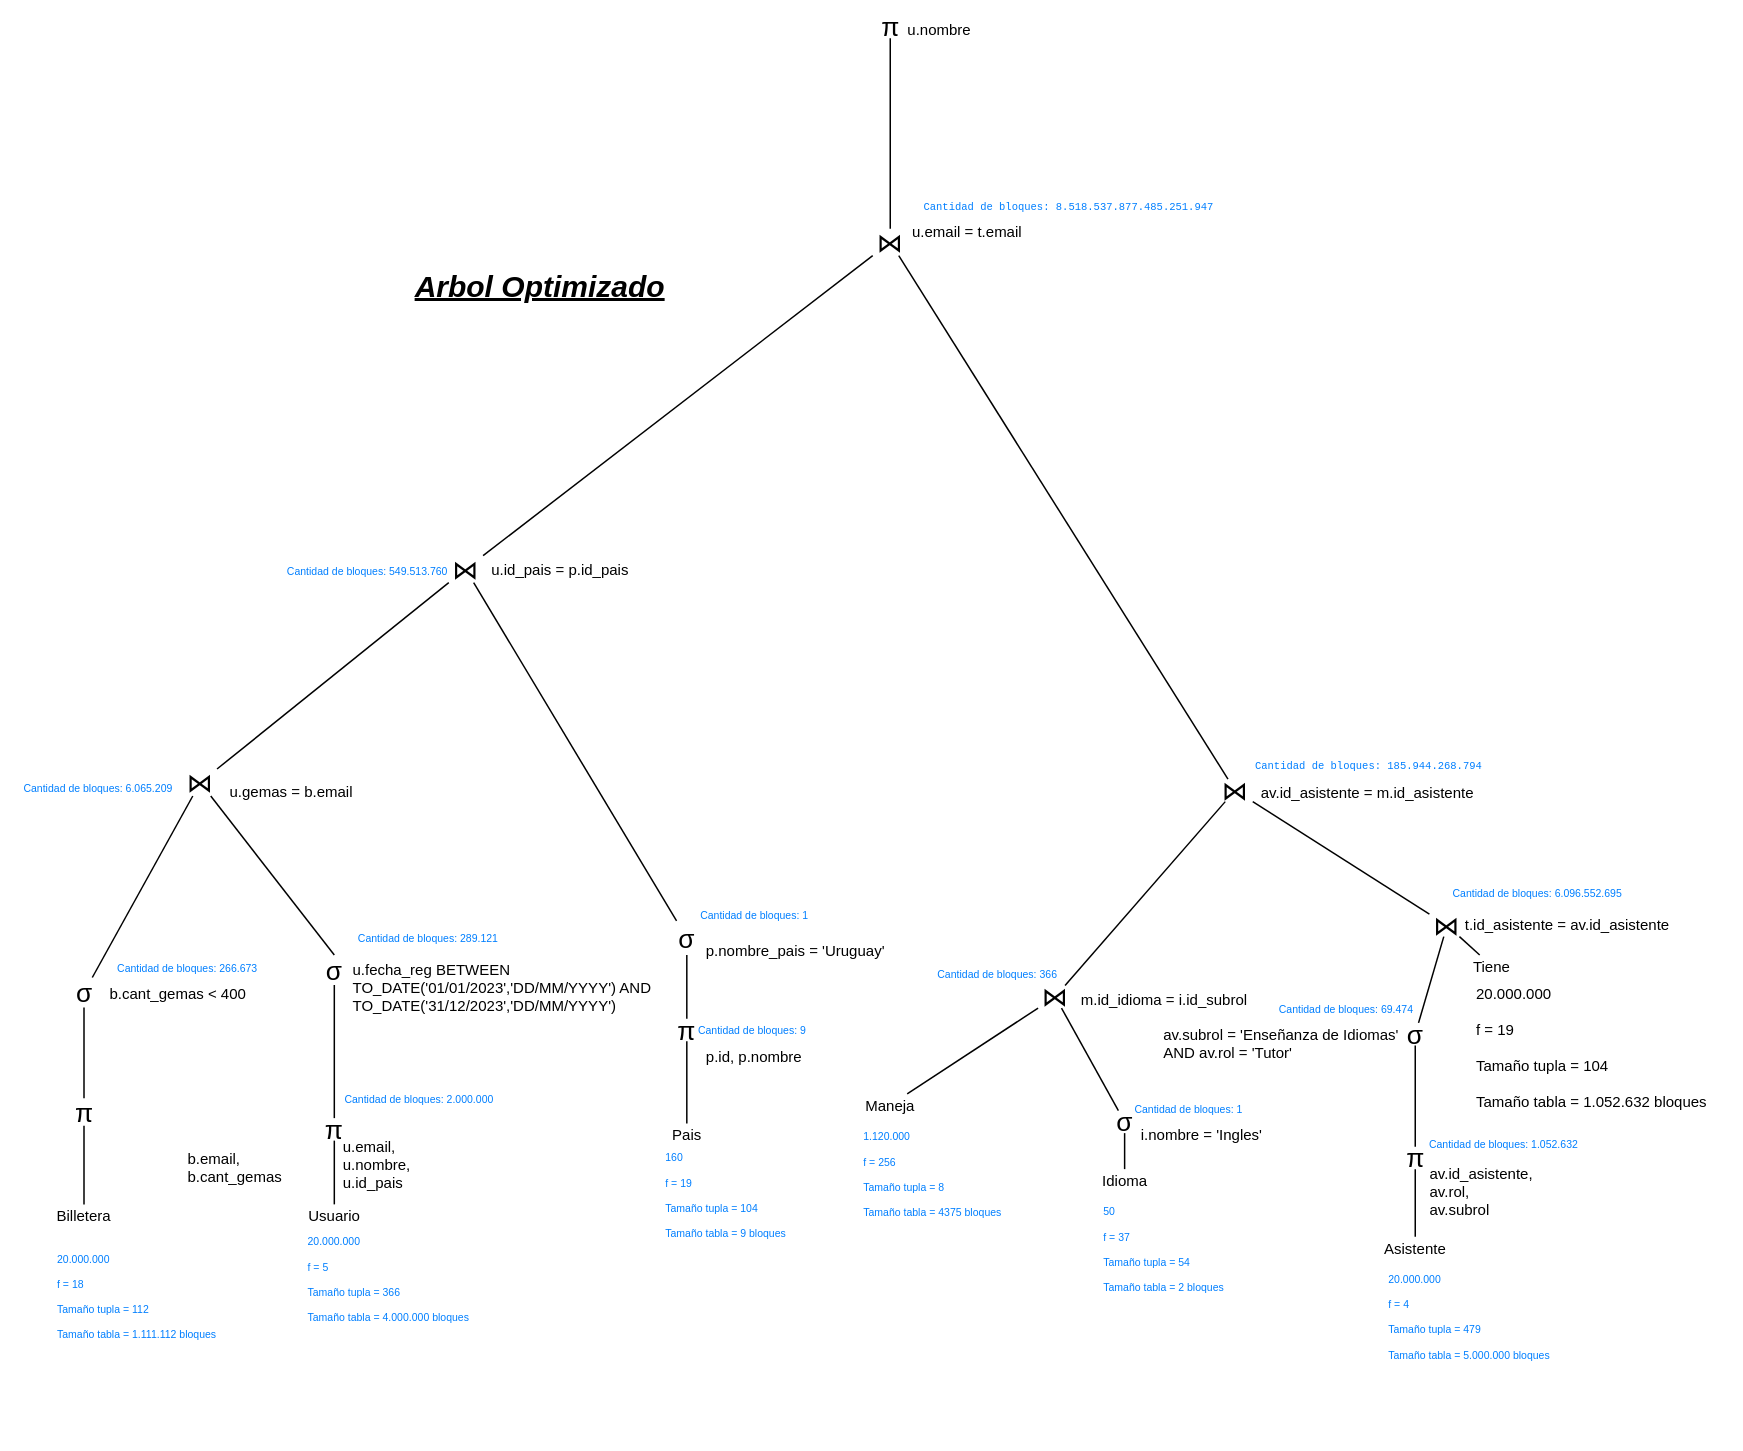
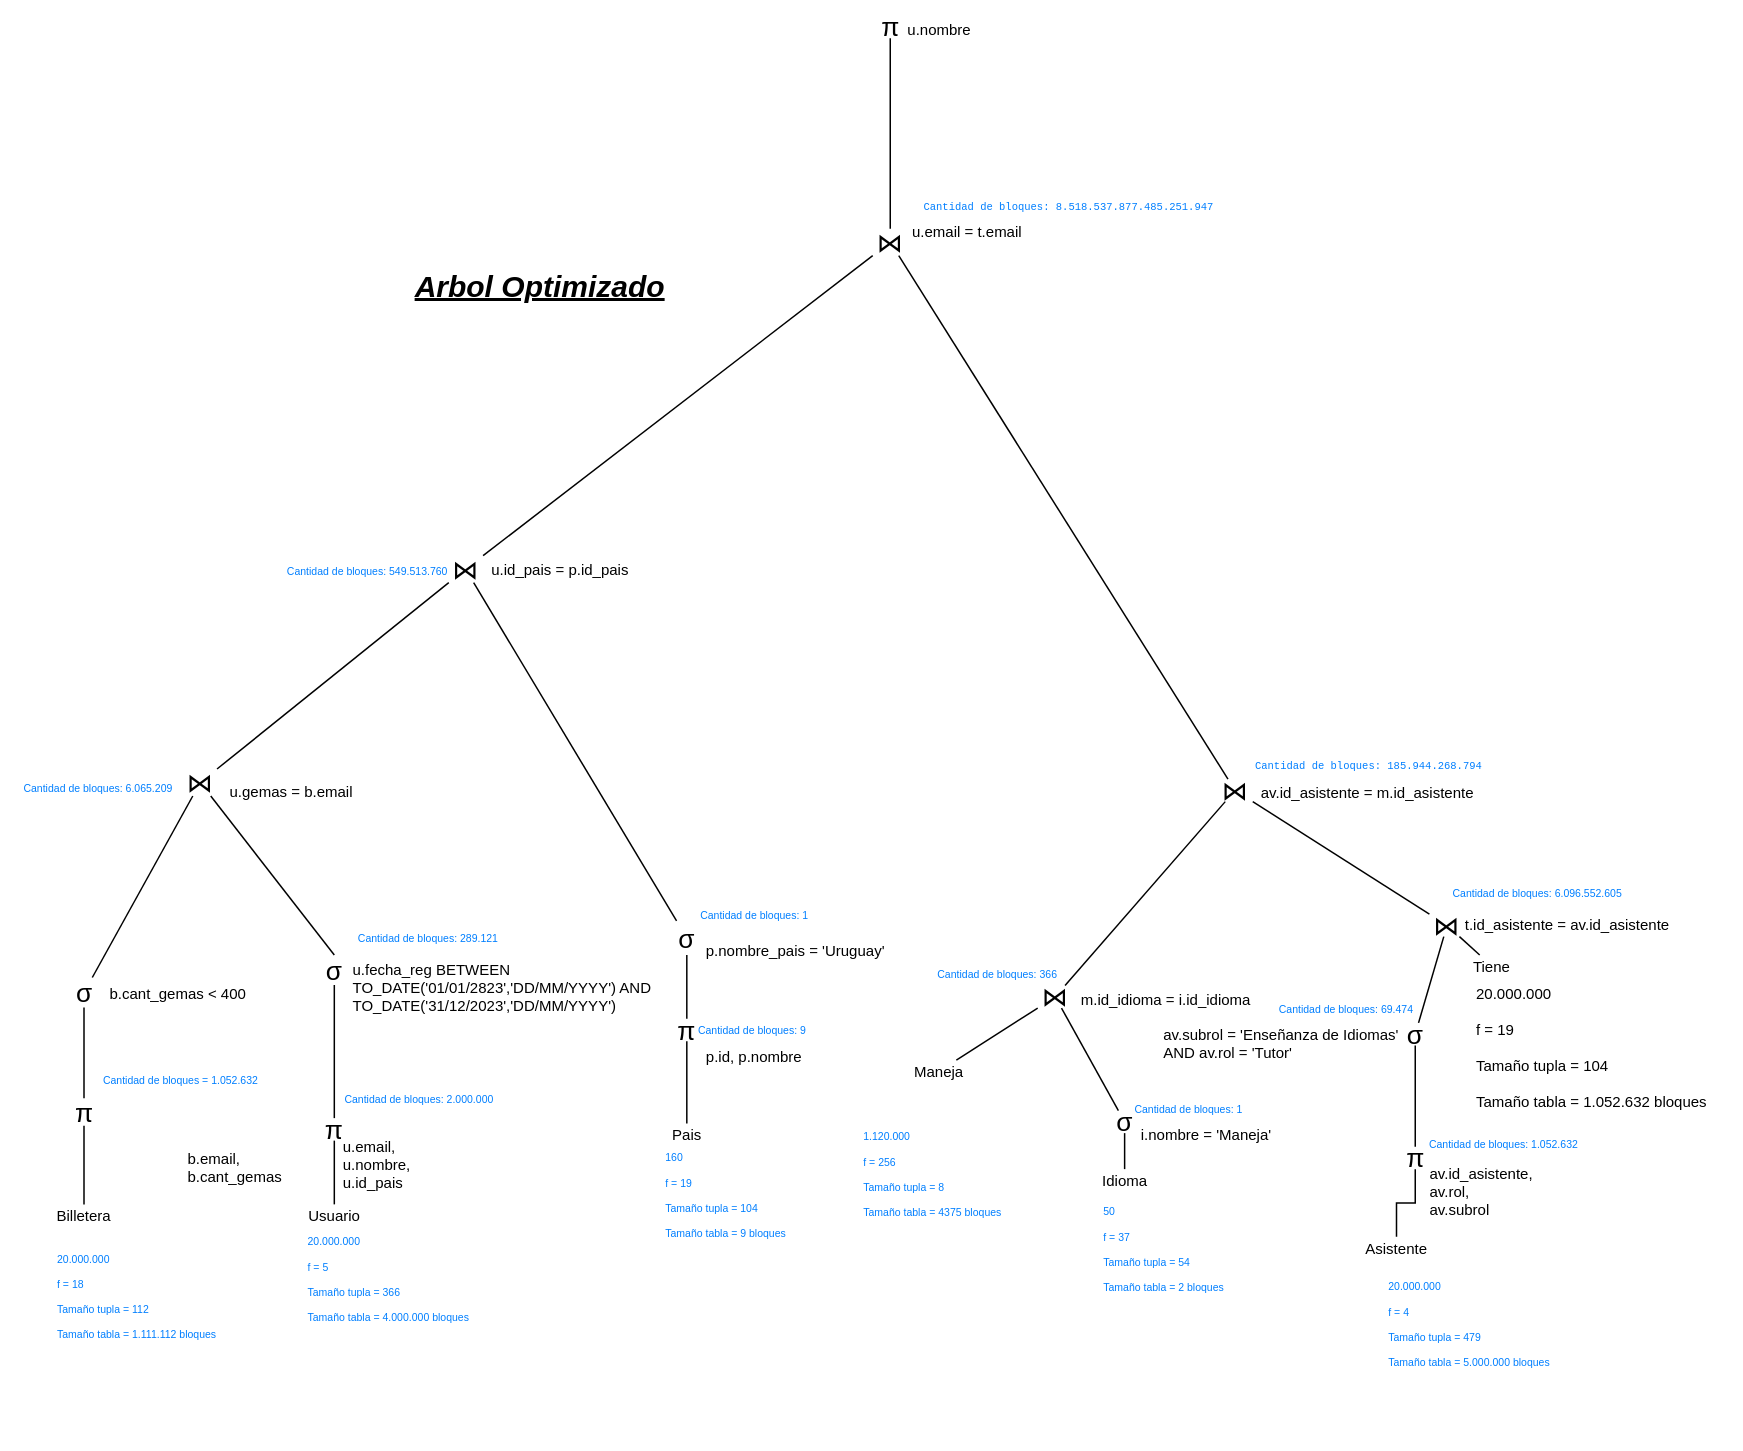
(1538, 893) -> (1538, 893)
(187, 968) -> none
(506, 987) -> (506, 987)
(1167, 999) -> (1165, 999)
none -> (180, 1080)
(890, 1105) -> (939, 1071)
(1207, 1134) -> (1208, 1143)
(1415, 1248) -> (1397, 1248)
(1511, 1351) -> (1511, 1359)
